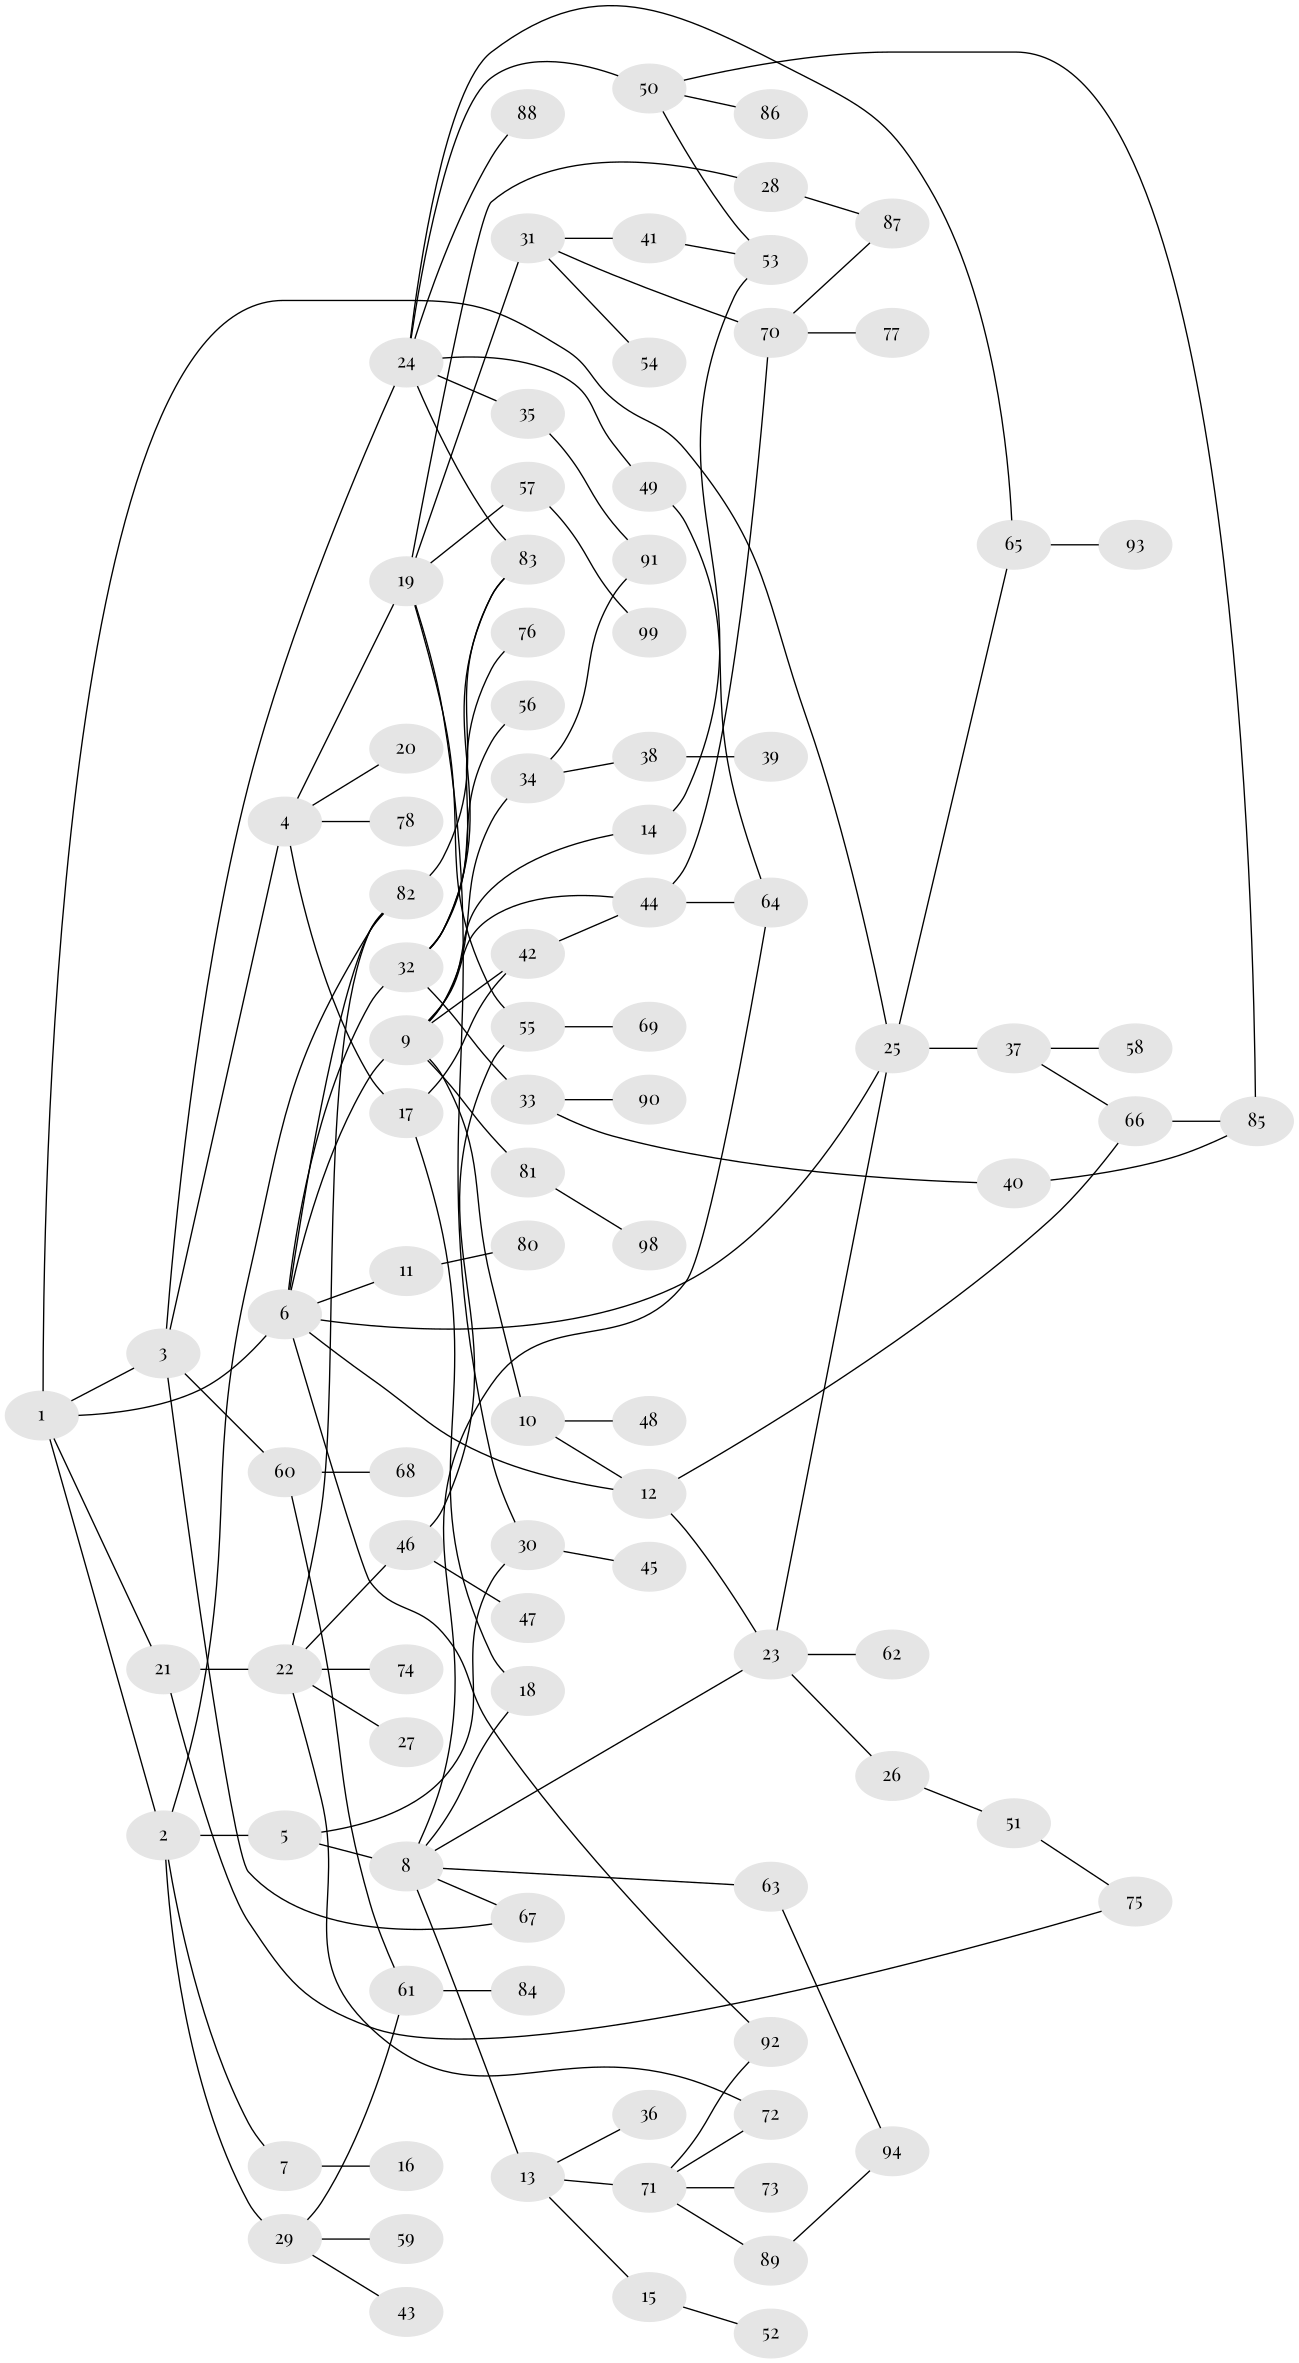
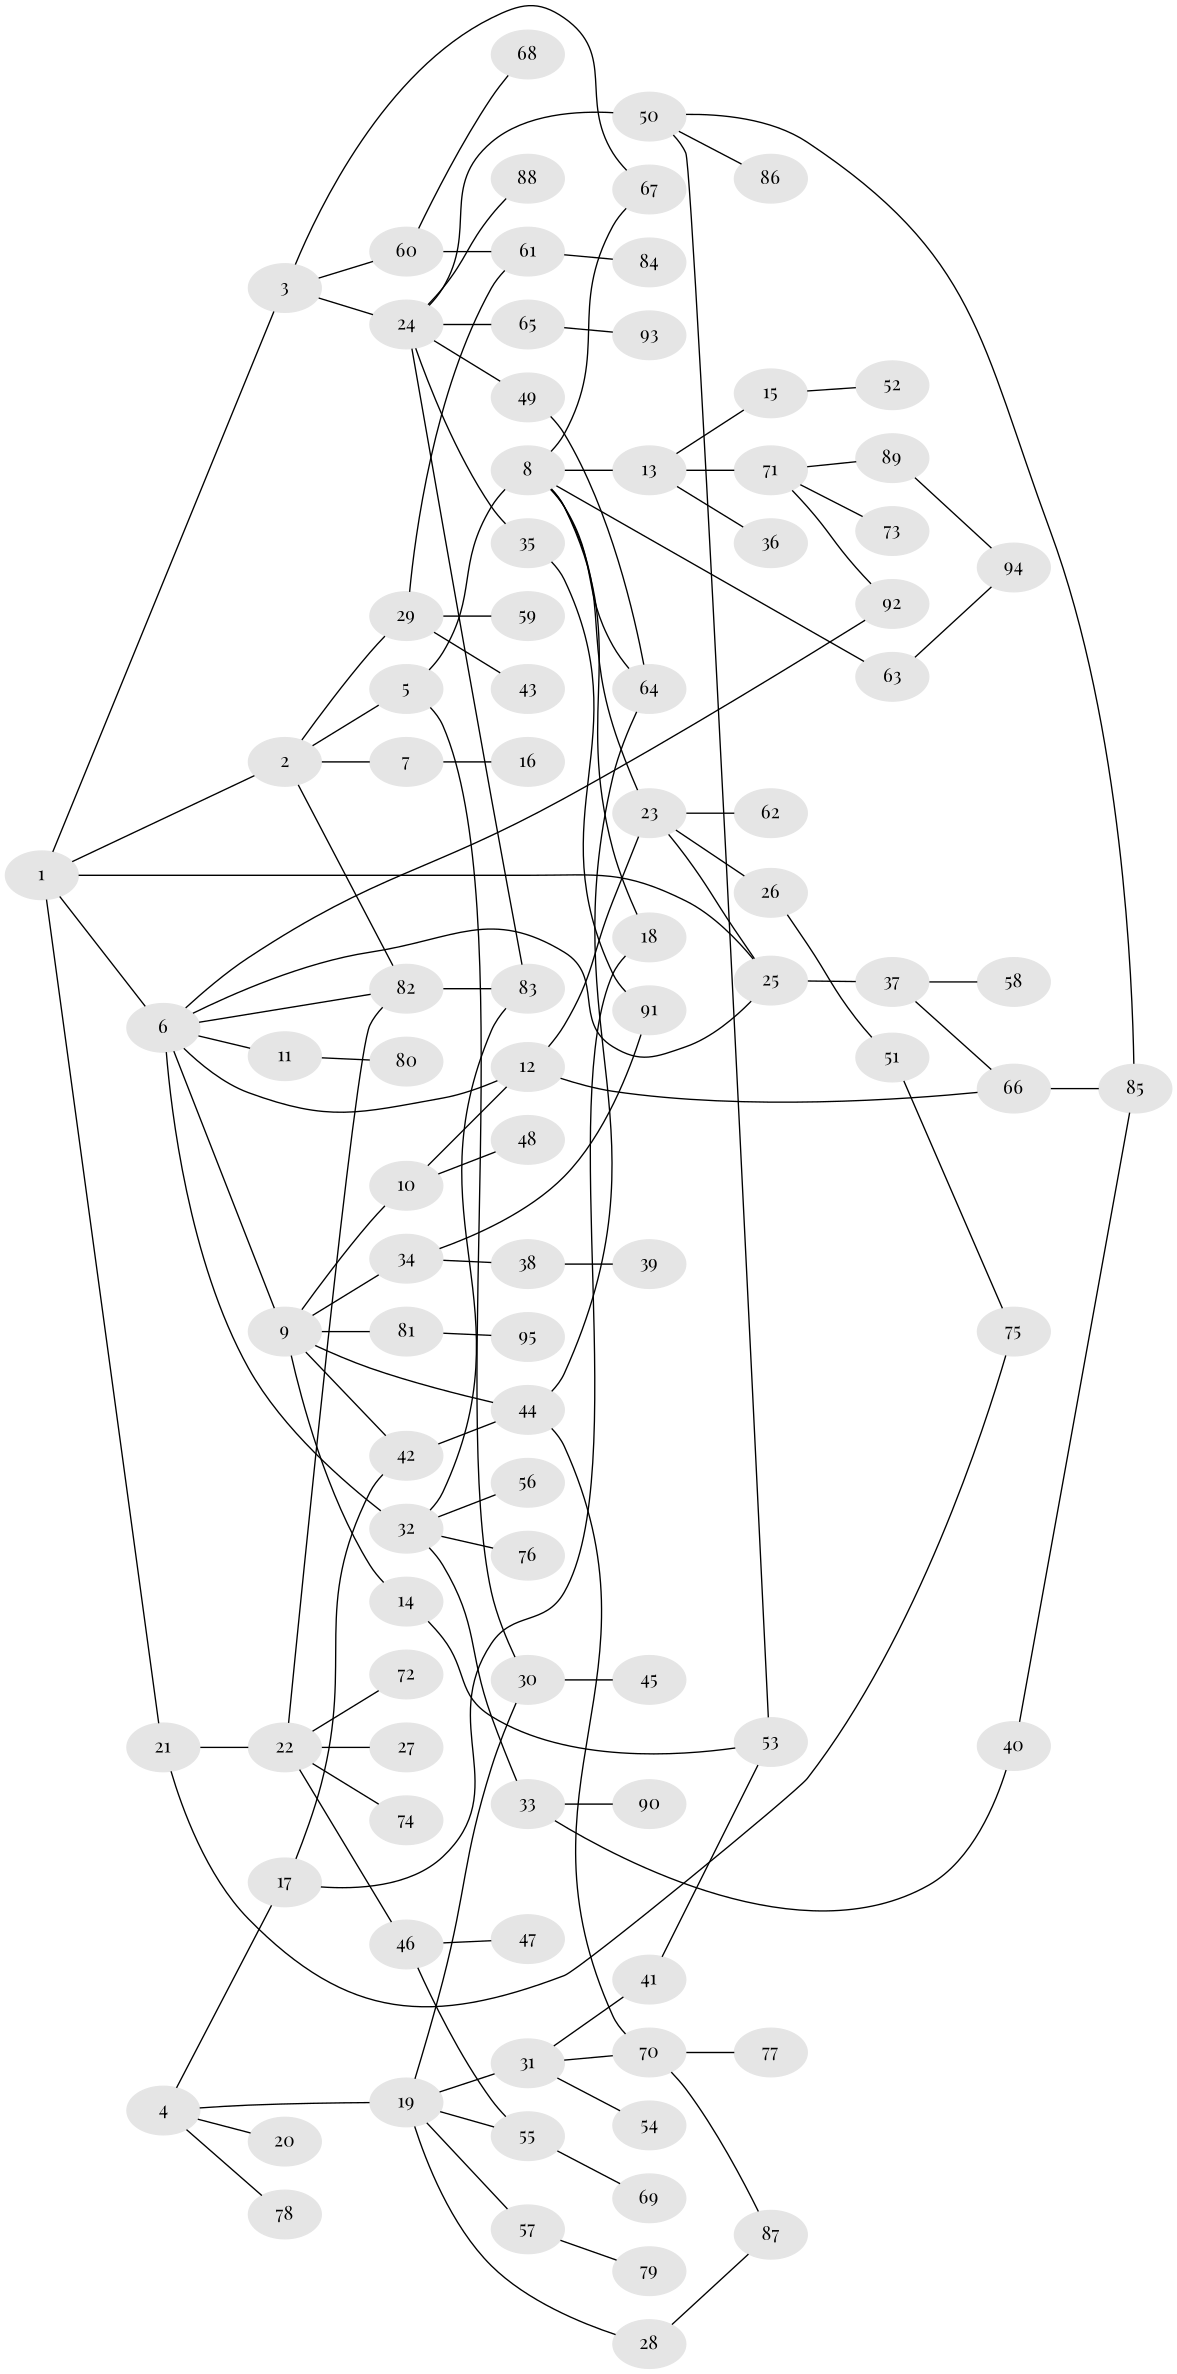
(649, 633) -> (649, 2271)
(953, 797) -> none
(224, 1088) -> none
(649, 1246) -> (528, 1337)
(710, 2151) -> none
